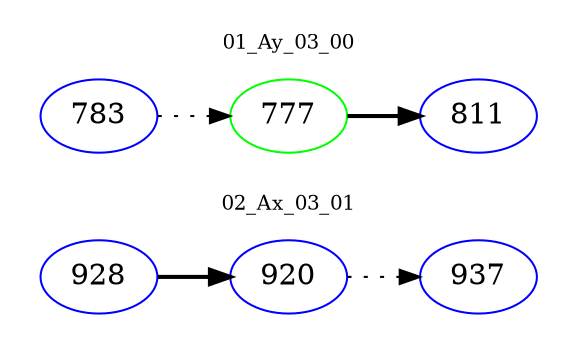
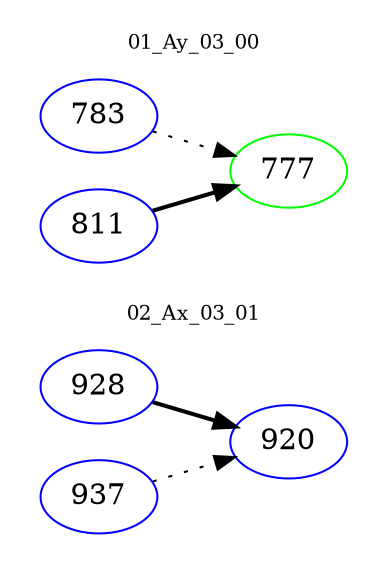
(373, 116) -> (184, 201)
(373, 277) -> (184, 472)
